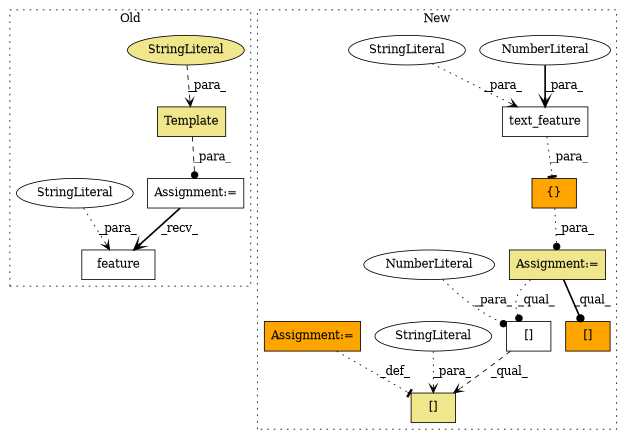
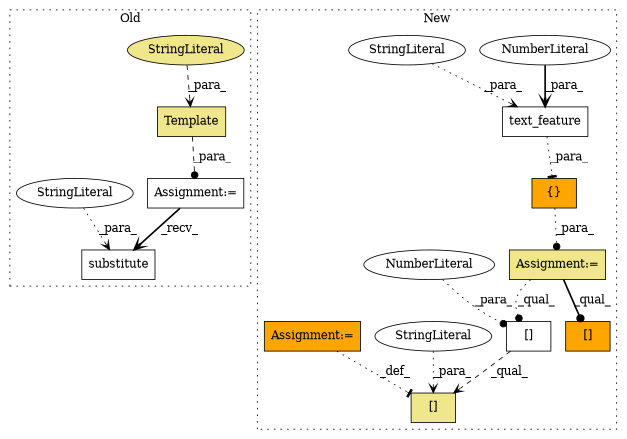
(118, 265) -> (118, 265)
